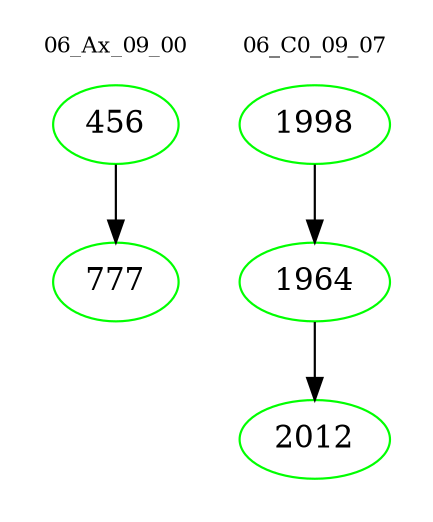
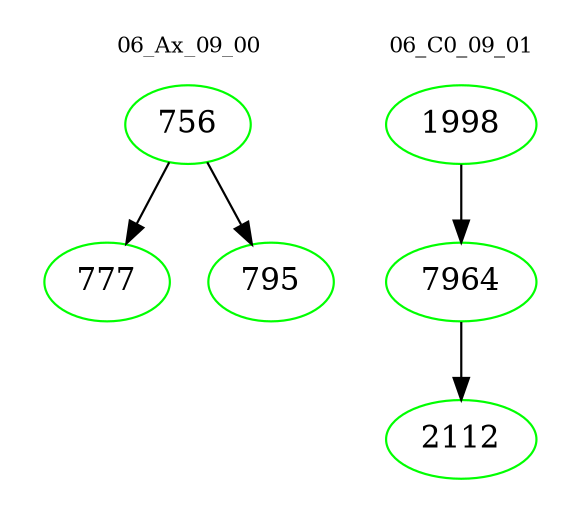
(315, 47) -> (461, 47)
(116, 125) -> (188, 125)
none -> (271, 282)
(315, 282) -> (461, 282)
(315, 439) -> (461, 439)
